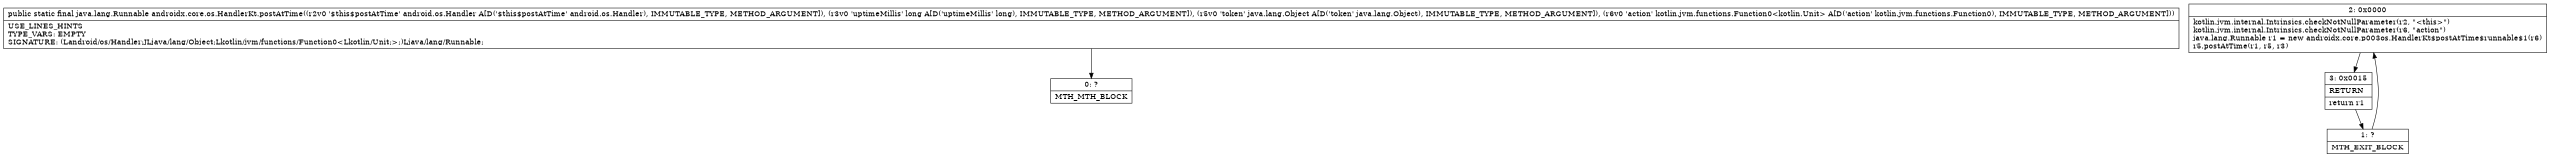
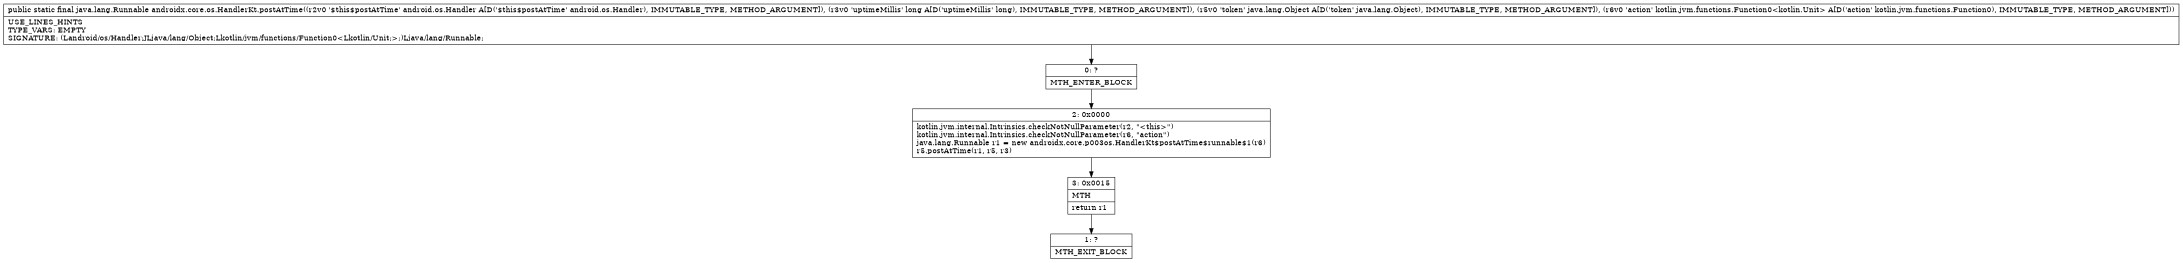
(2347, 91) -> (1082, 195)
(2378, 94) -> (1091, 96)
(1091, 97) -> (1091, 83)
